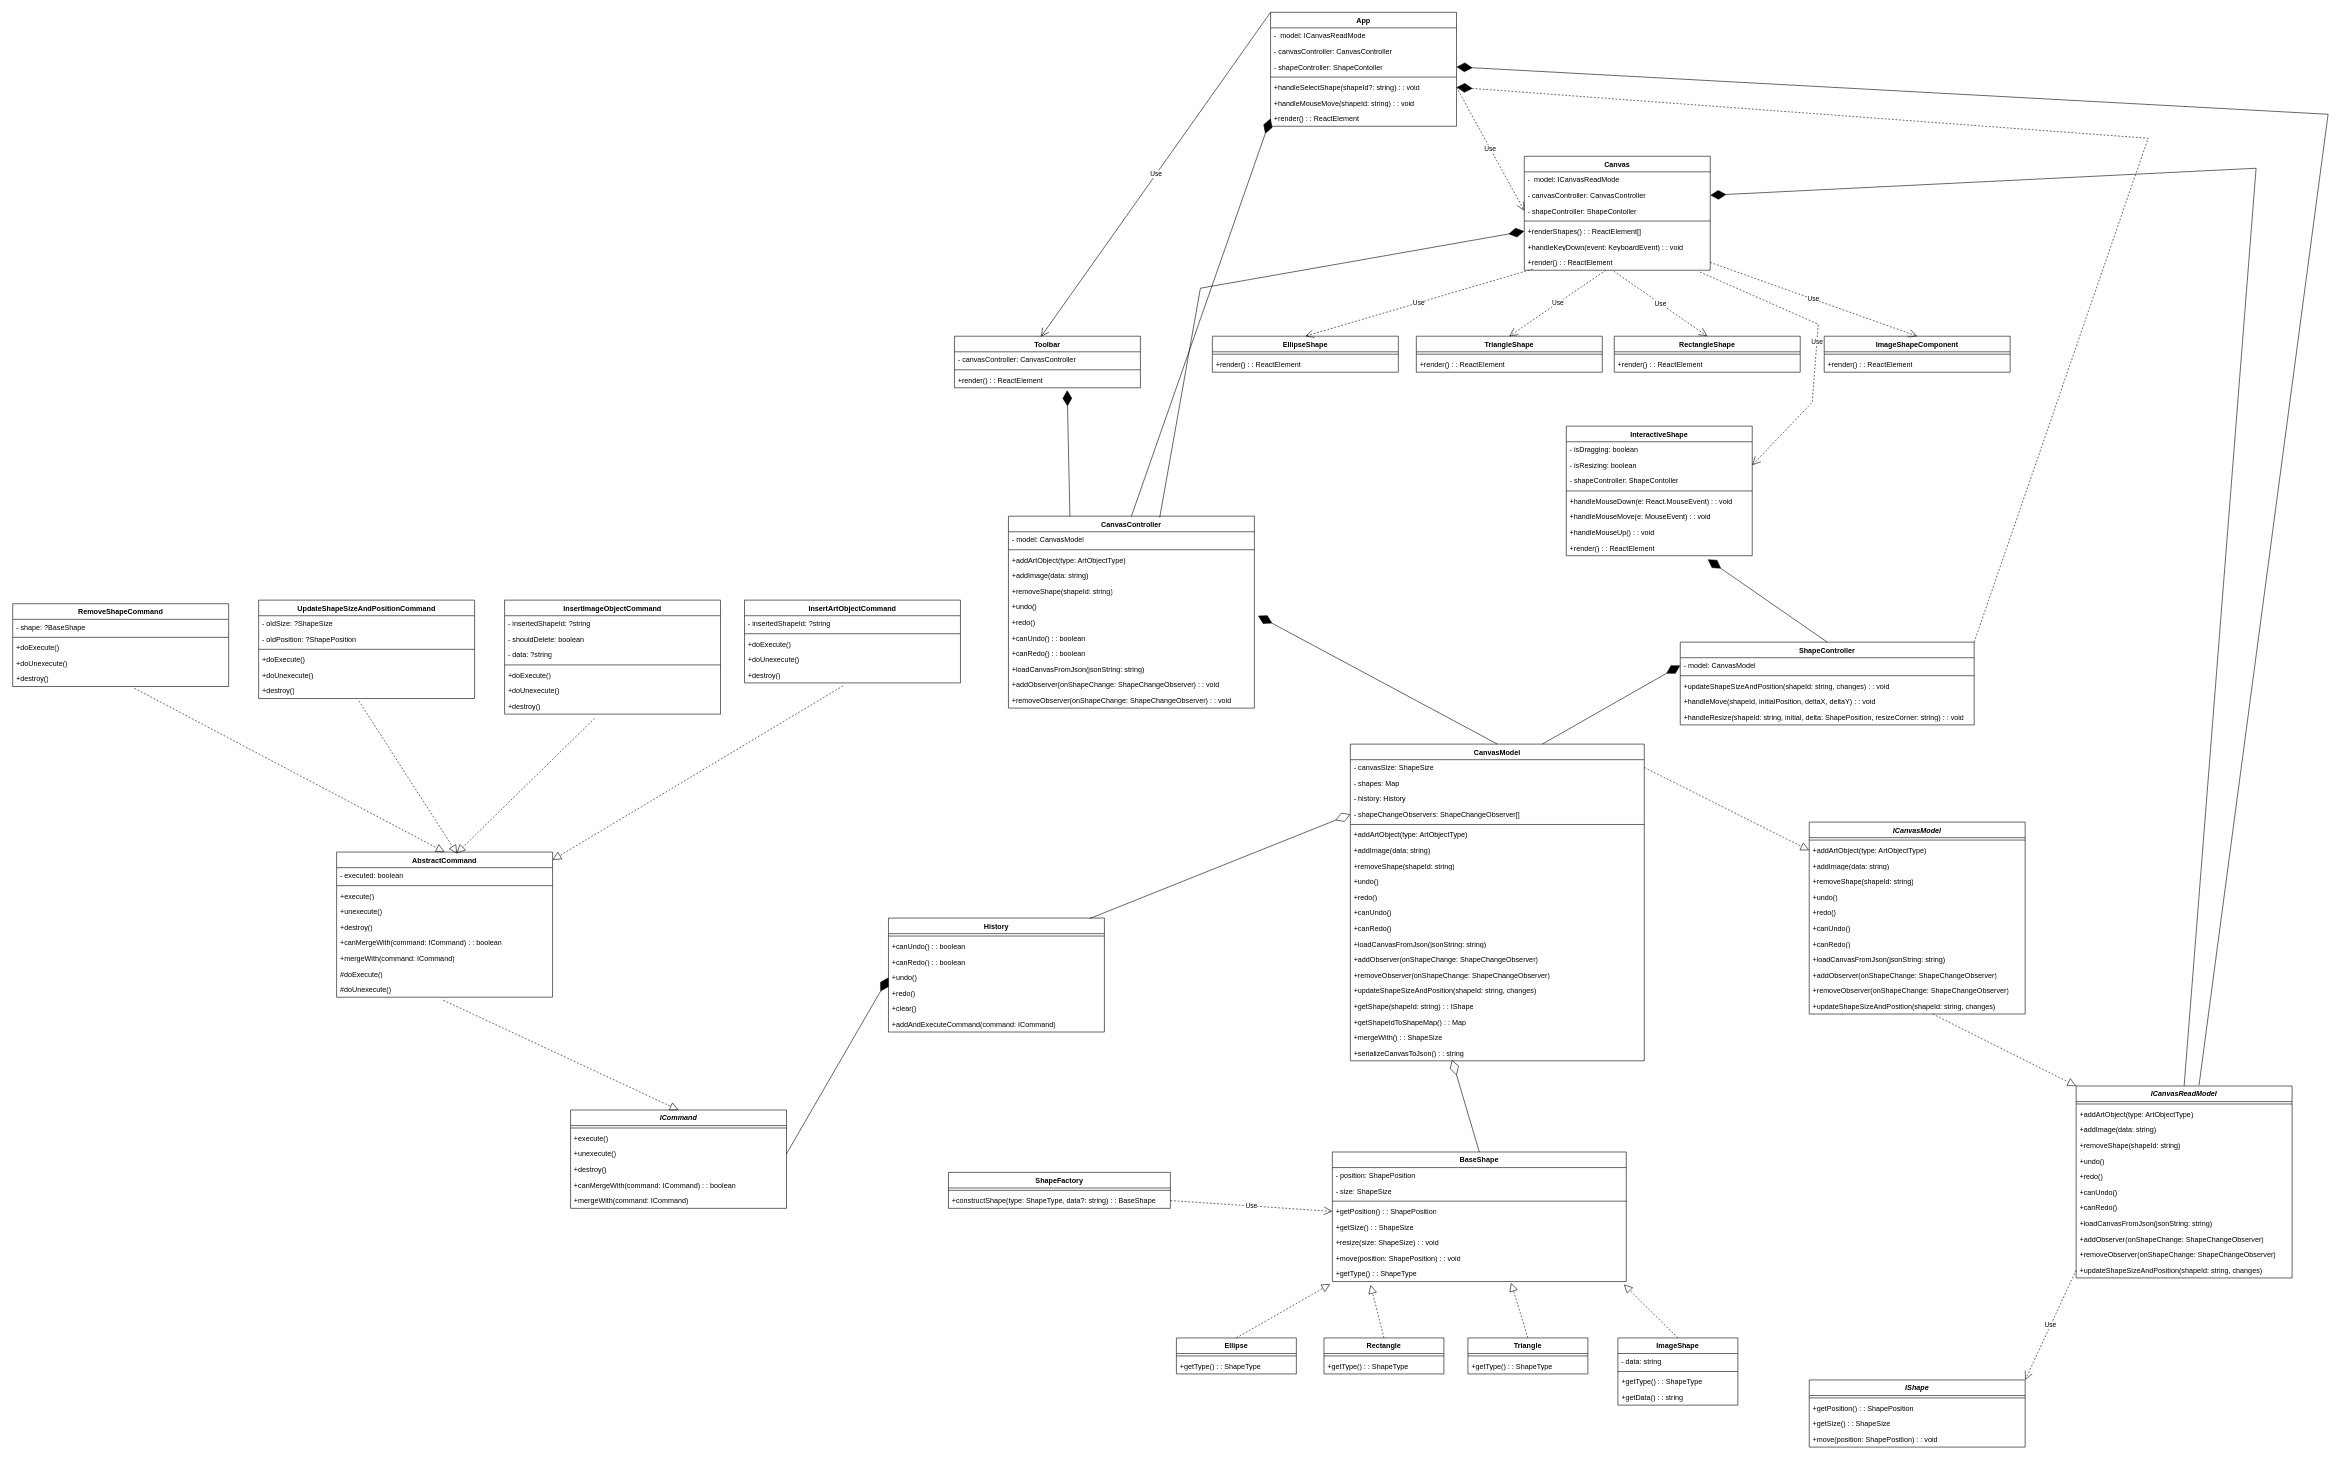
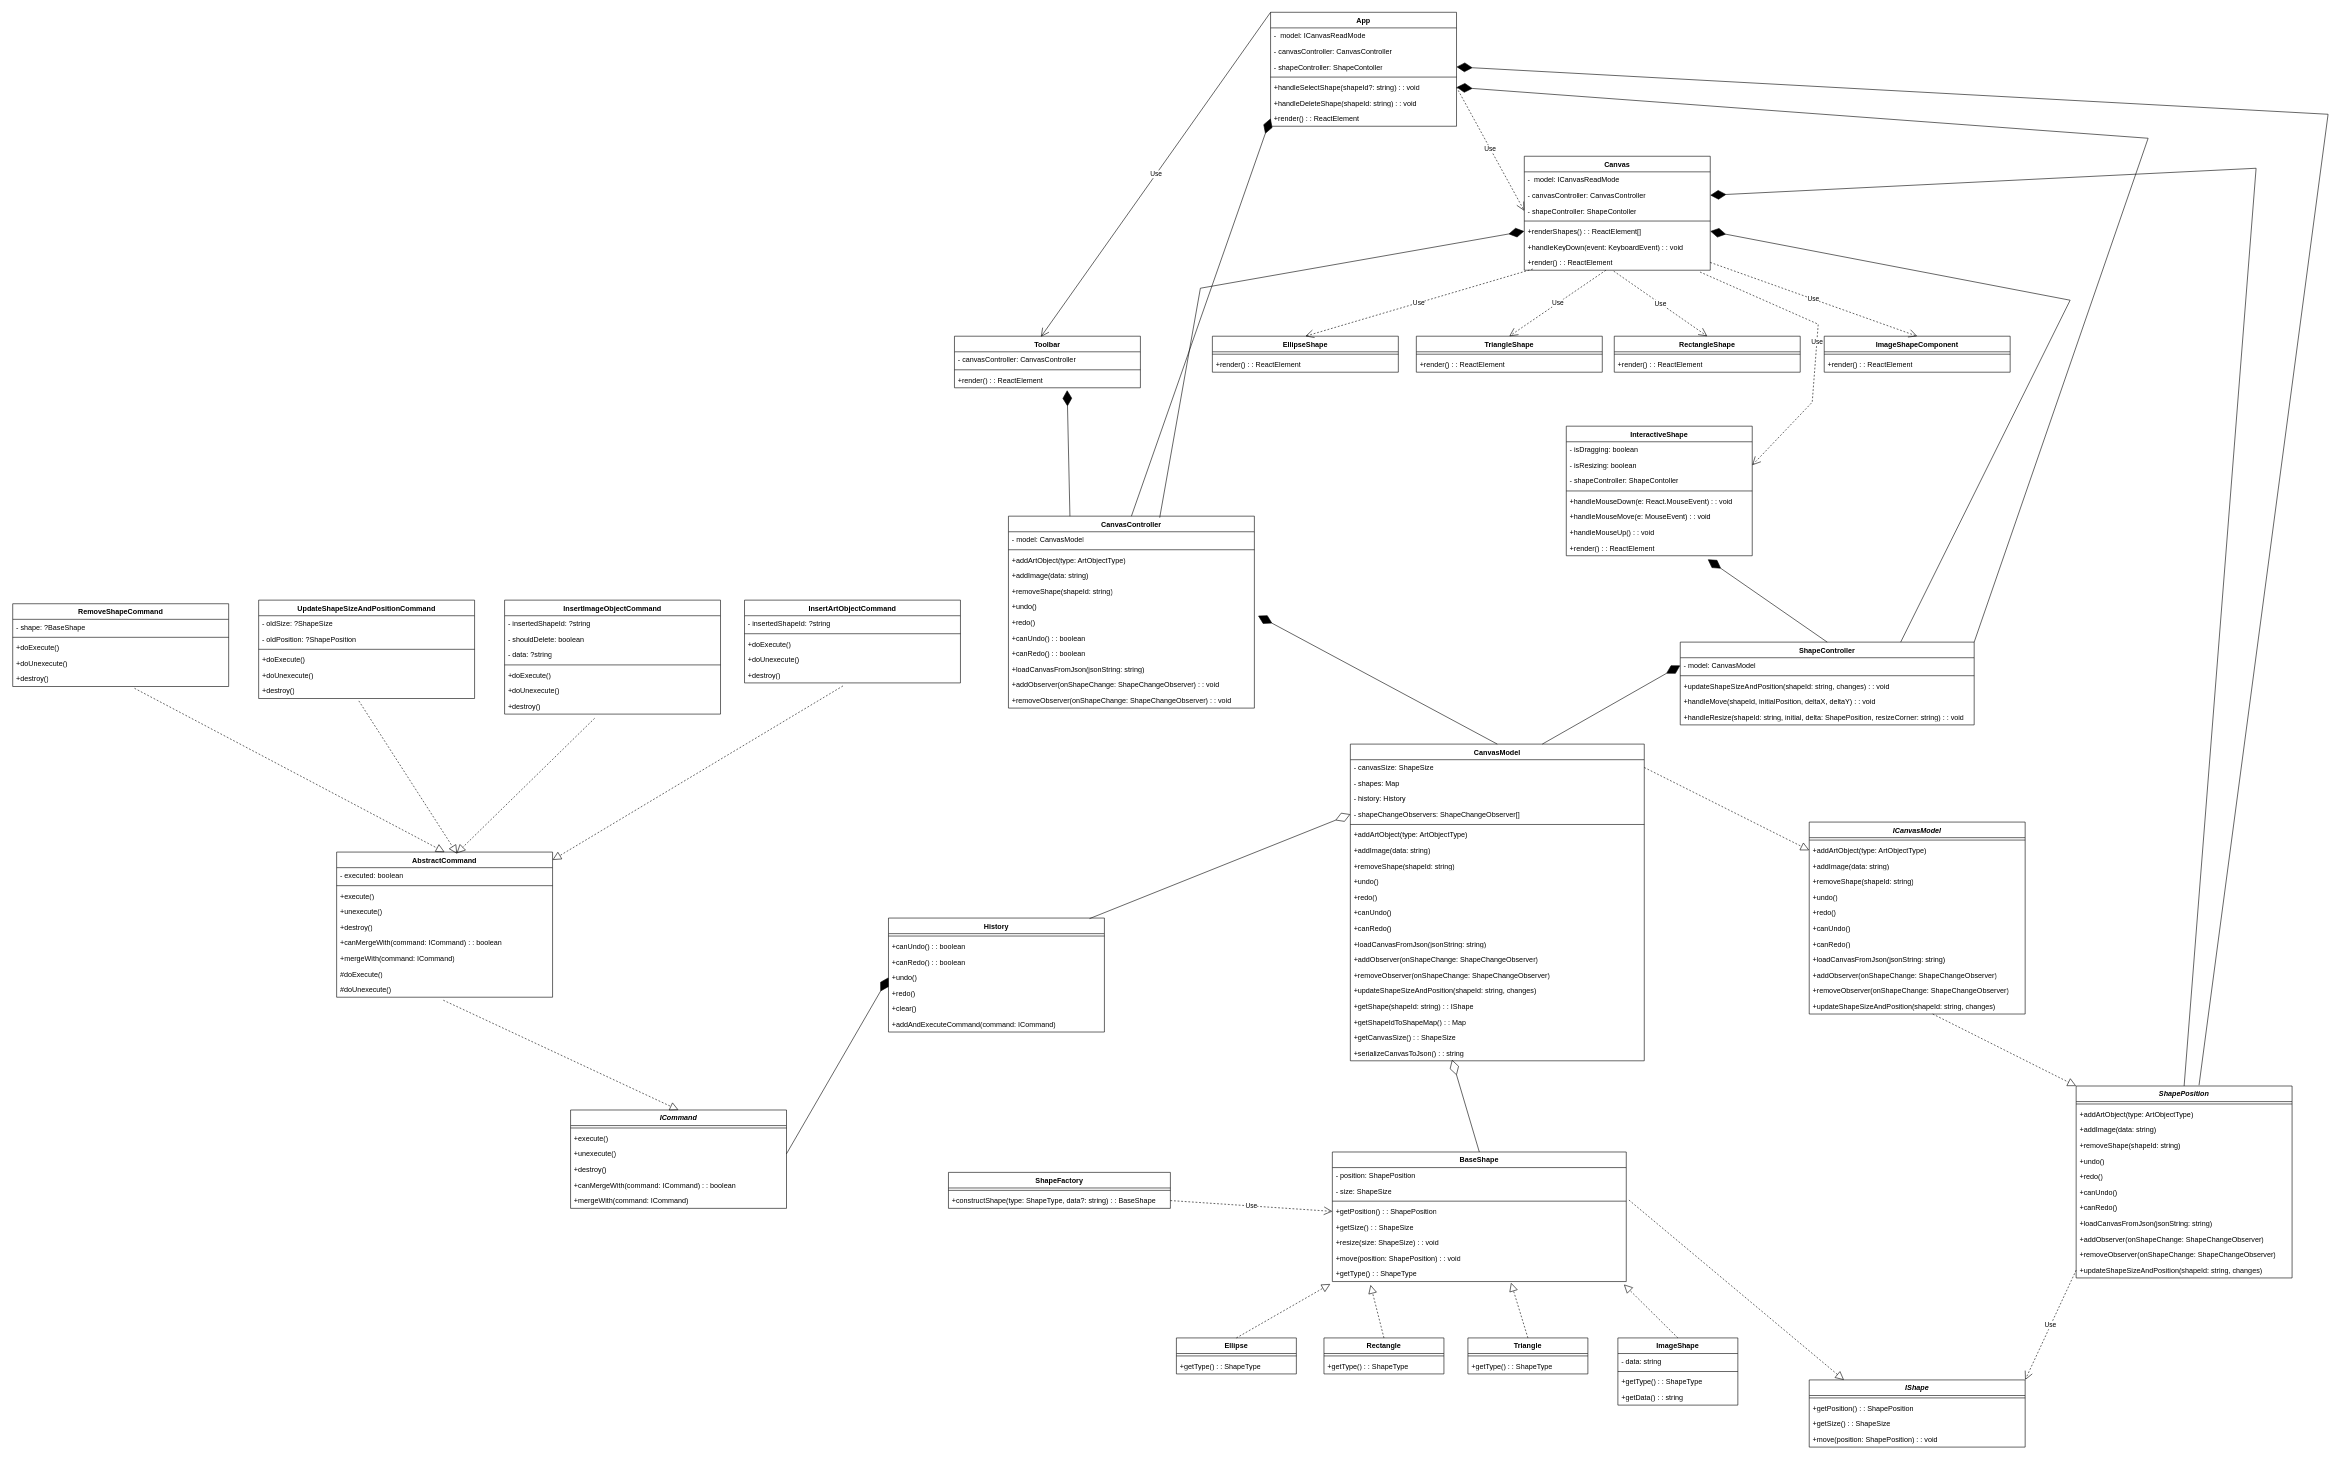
(1349, 104) -> (1353, 104)
(2075, 133) -> (2075, 133)
none -> (2063, 315)
(1400, 1038) -> (1408, 1038)
(2184, 1095) -> (2184, 1095)
none -> (1733, 1288)
